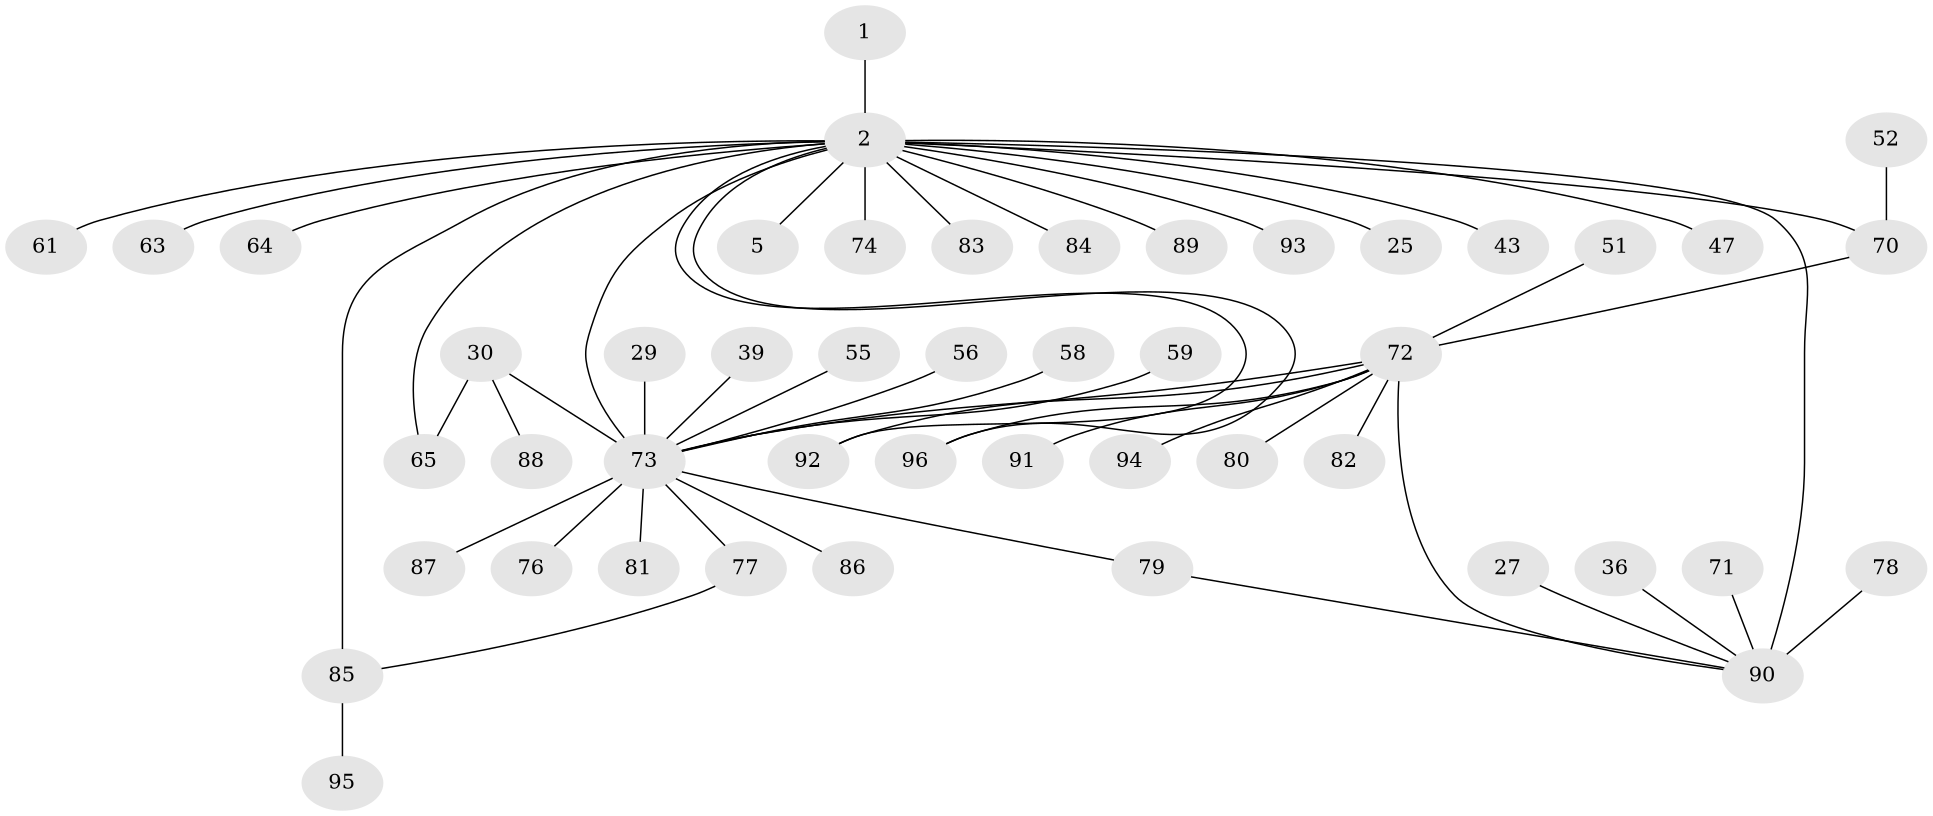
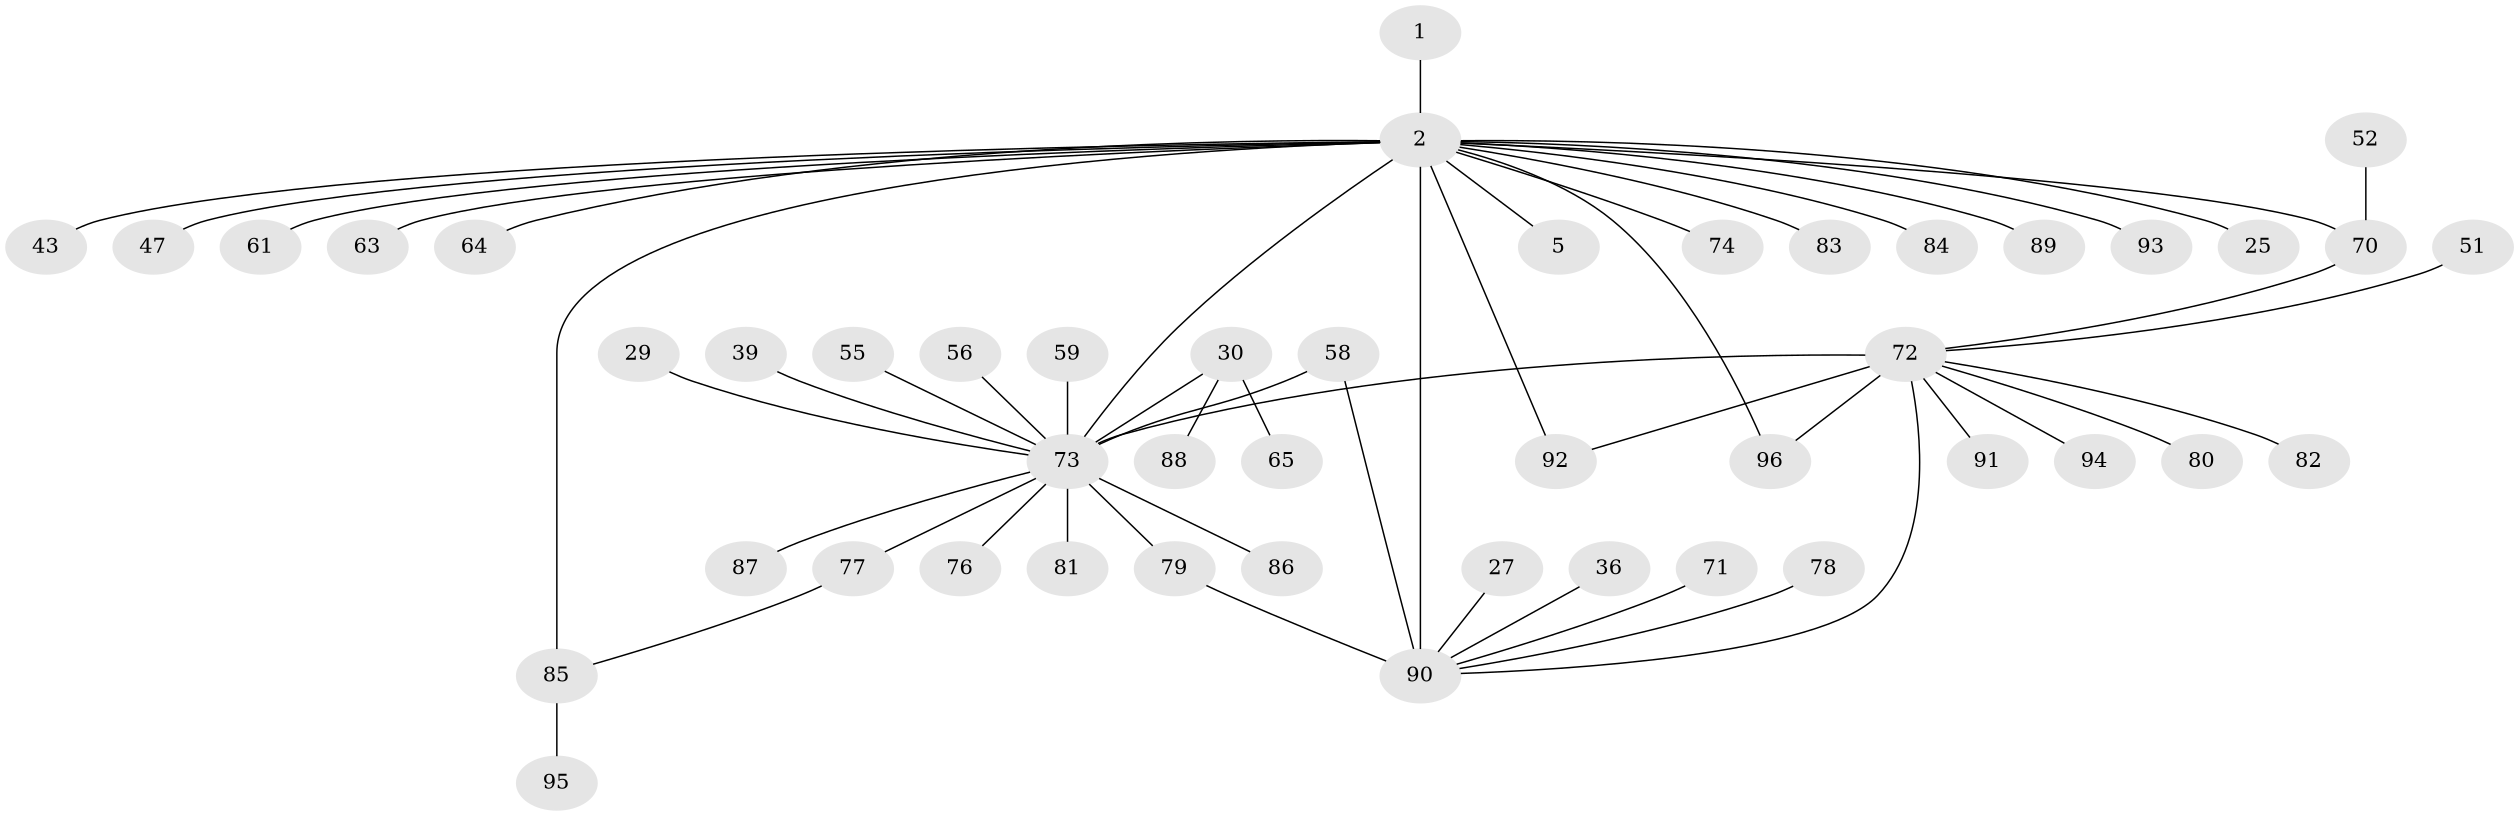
(554, 215) -> none
none -> (1379, 515)
